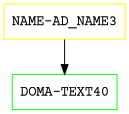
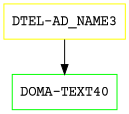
(65, 22) -> (65, 22)
